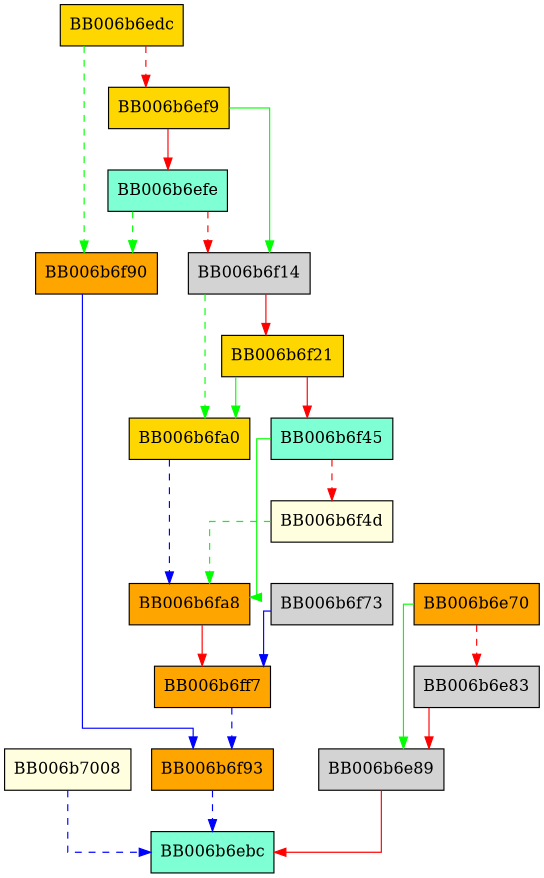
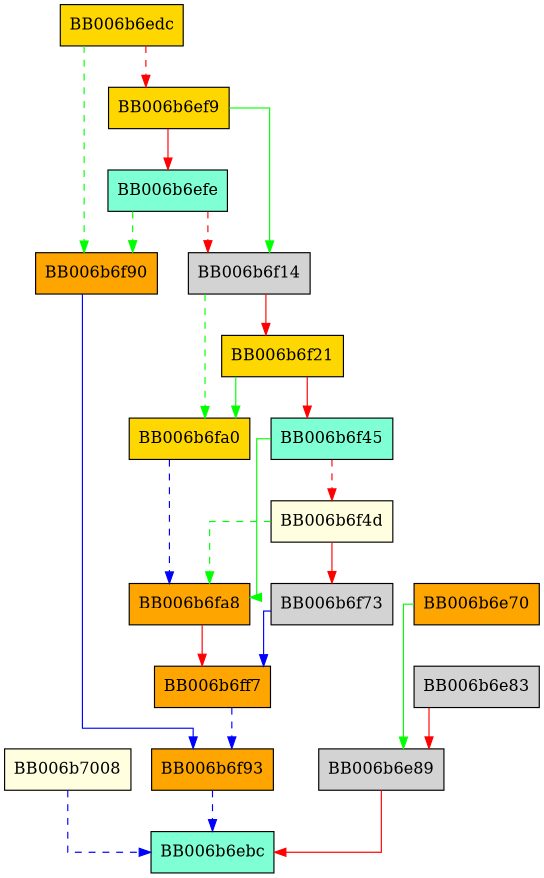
none -> (332, 557)
(477, 640) -> none
